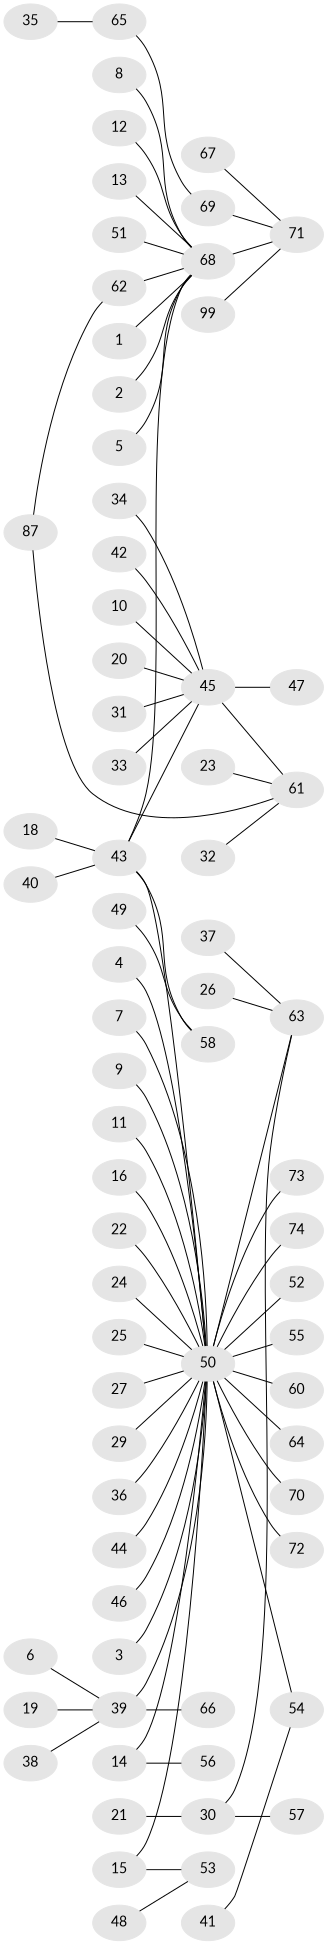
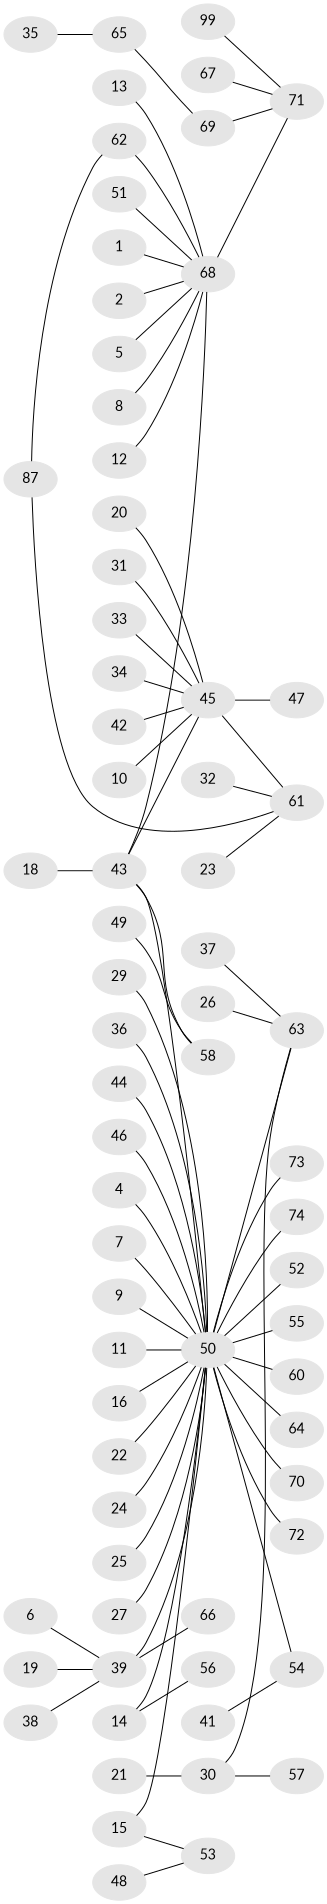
(31, 885) -> none
(119, 1657) -> none
